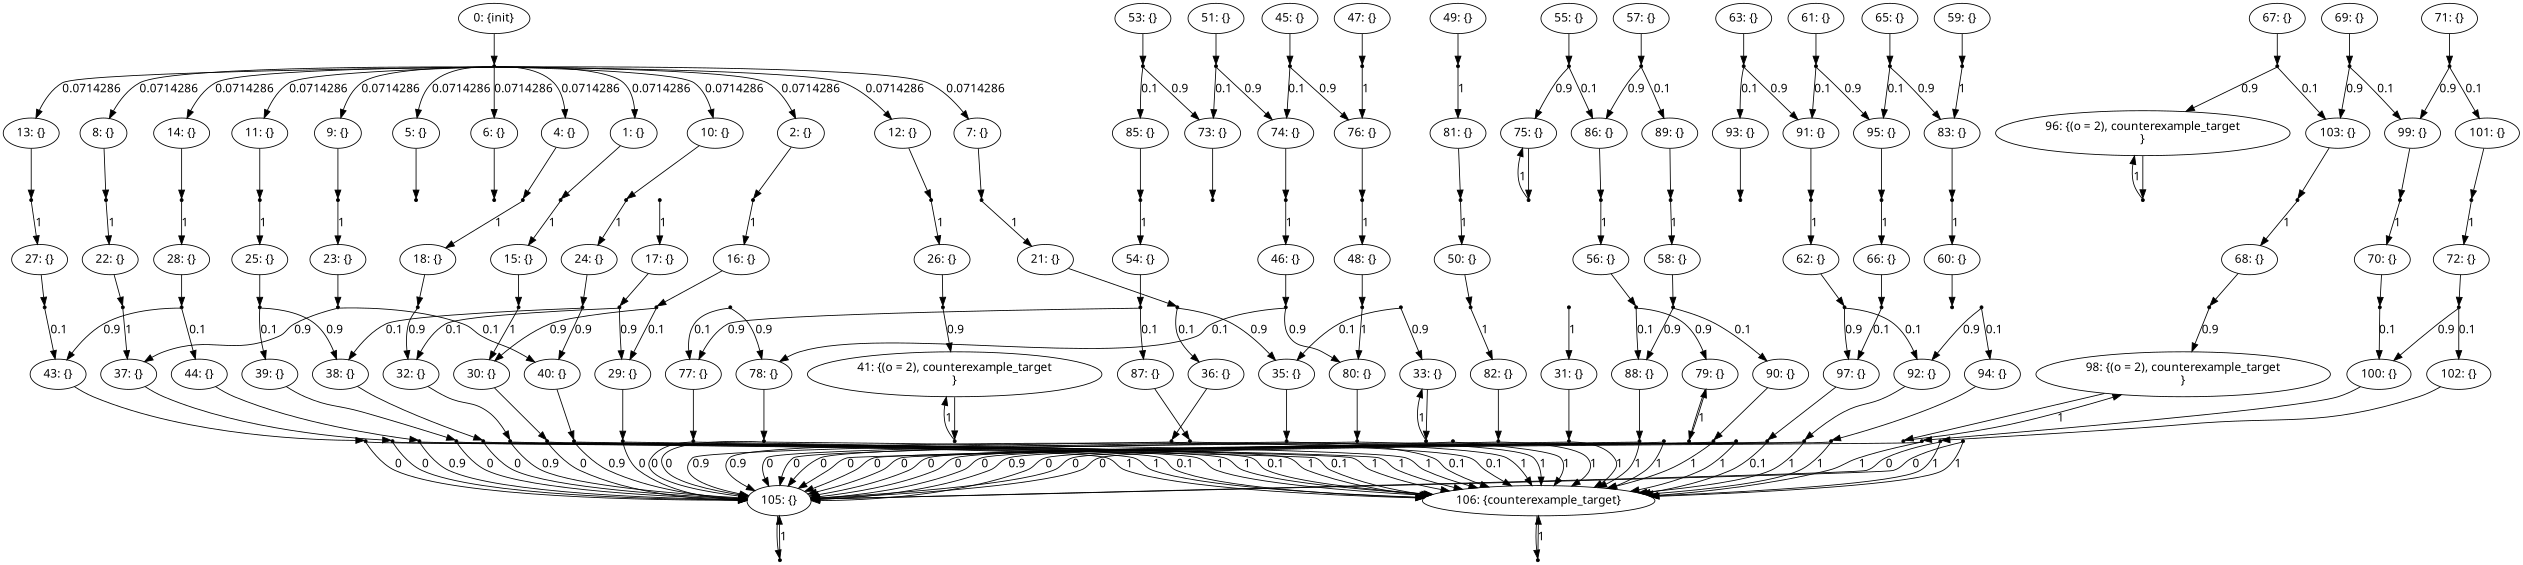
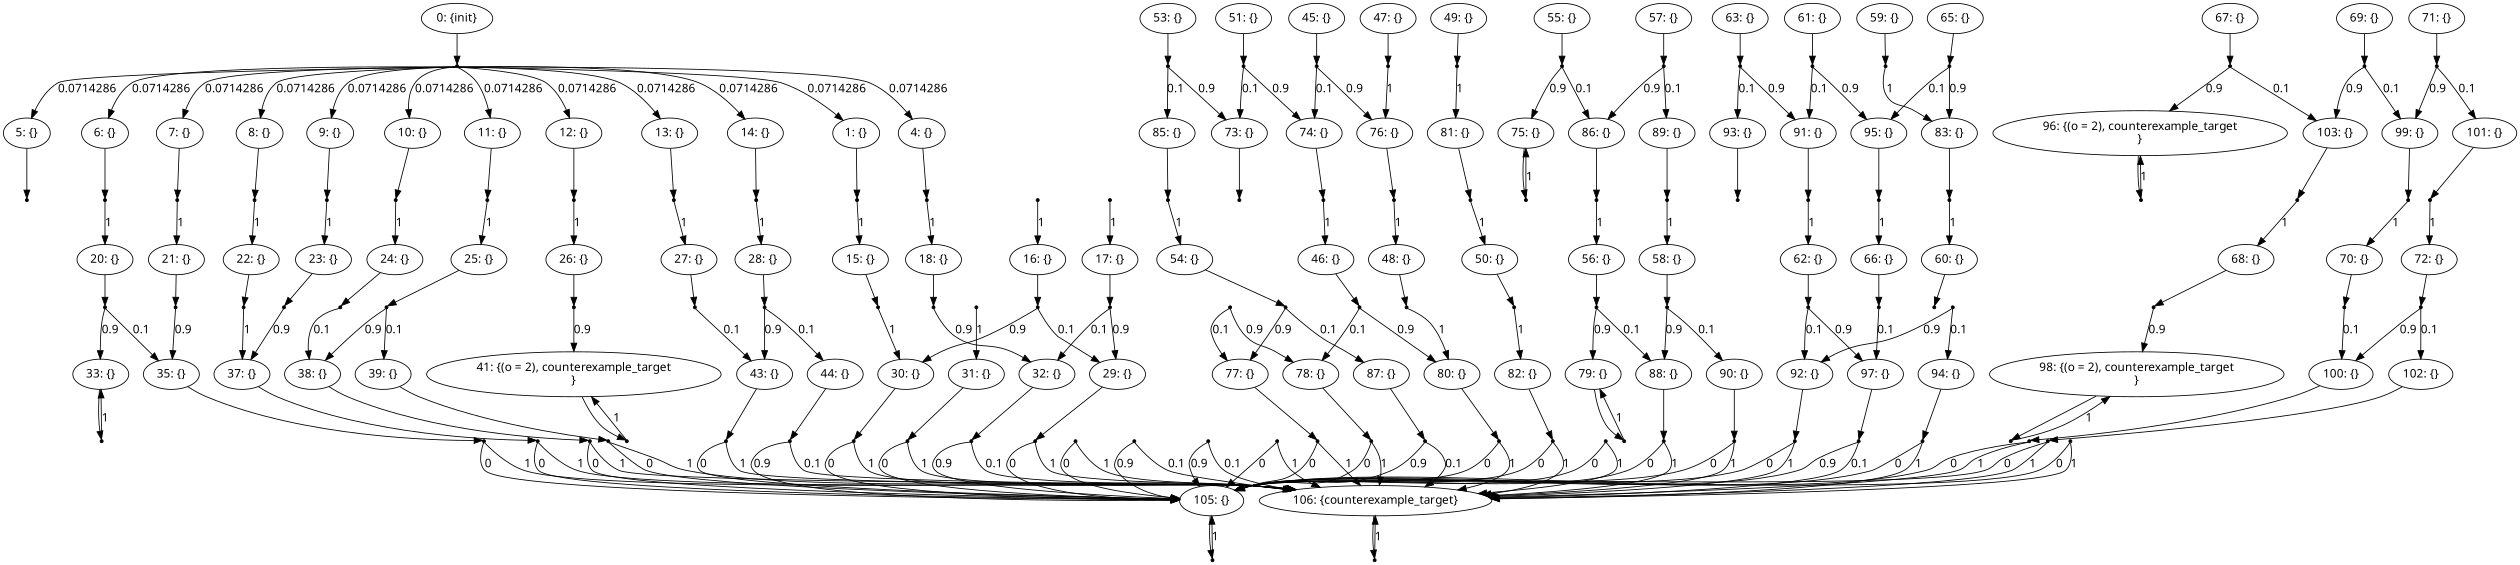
(801, 133) -> none
none -> (105, 260)
(552, 374) -> none
(1216, 374) -> none
